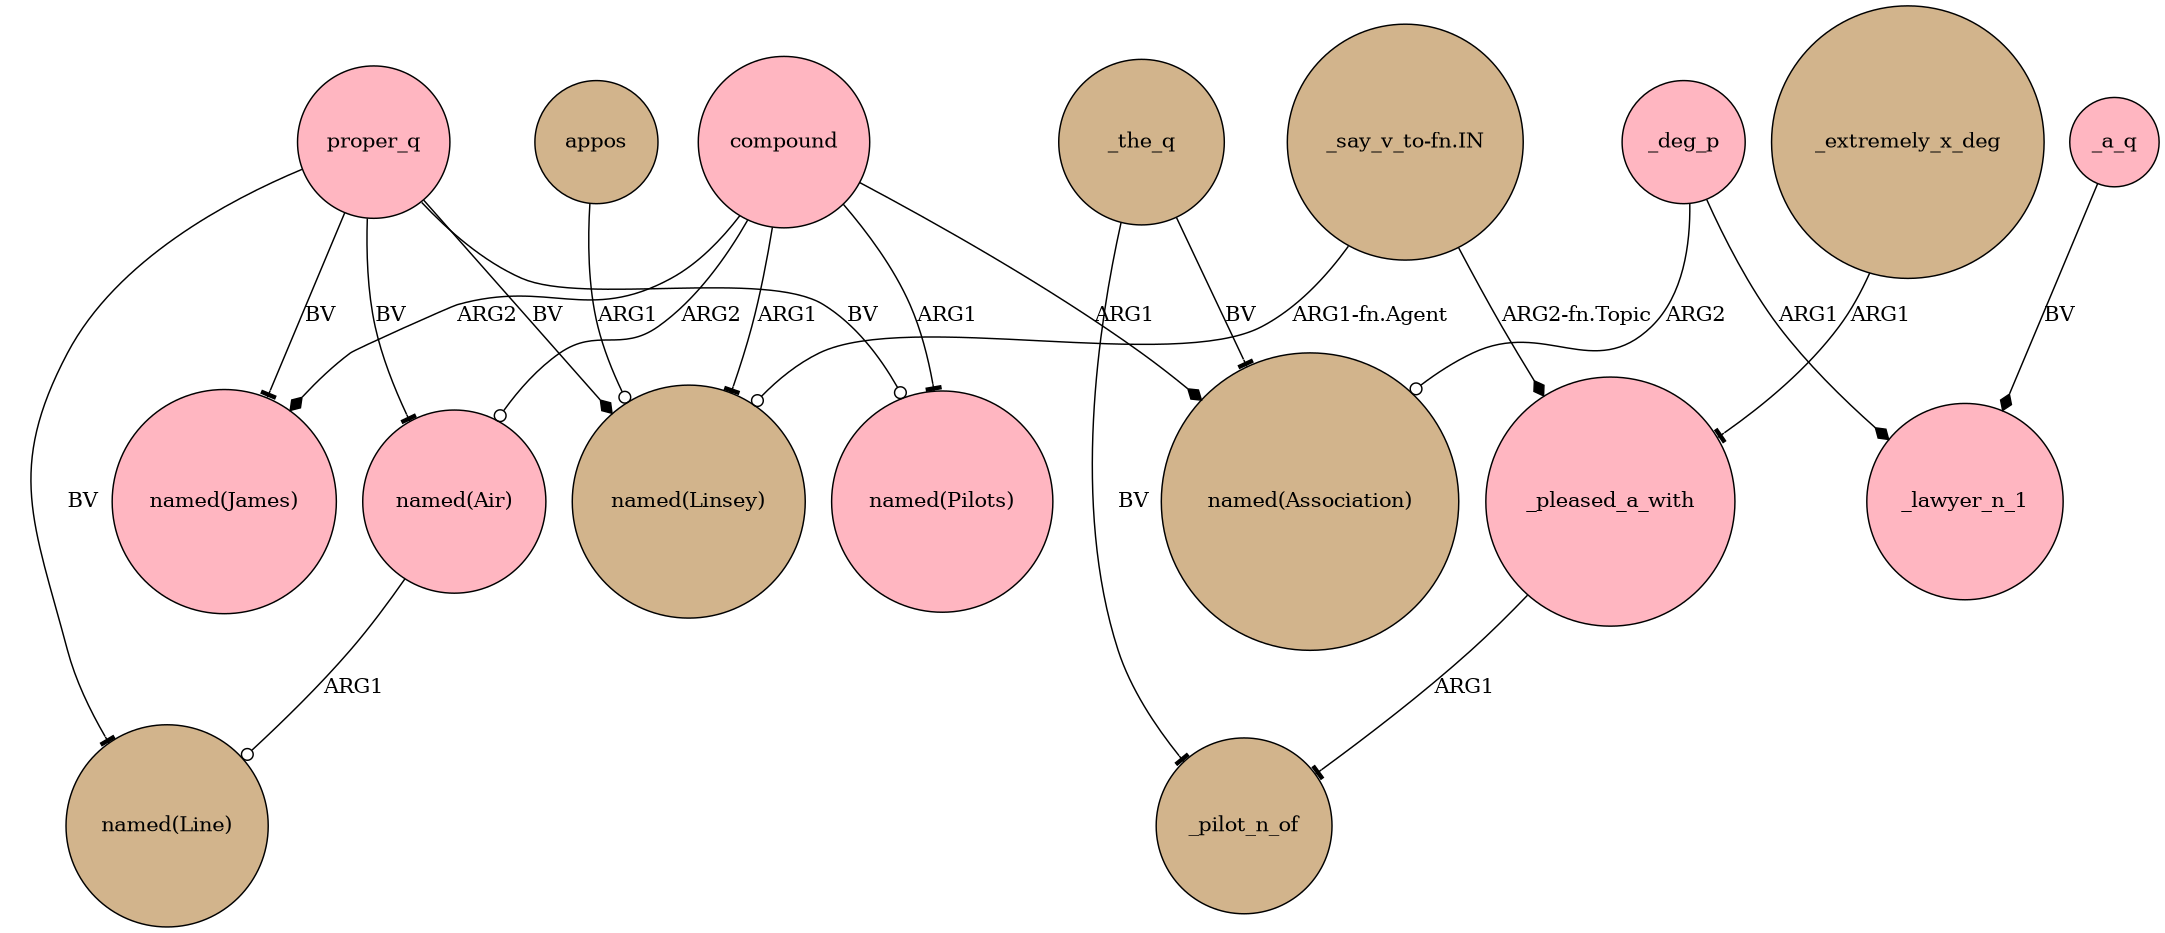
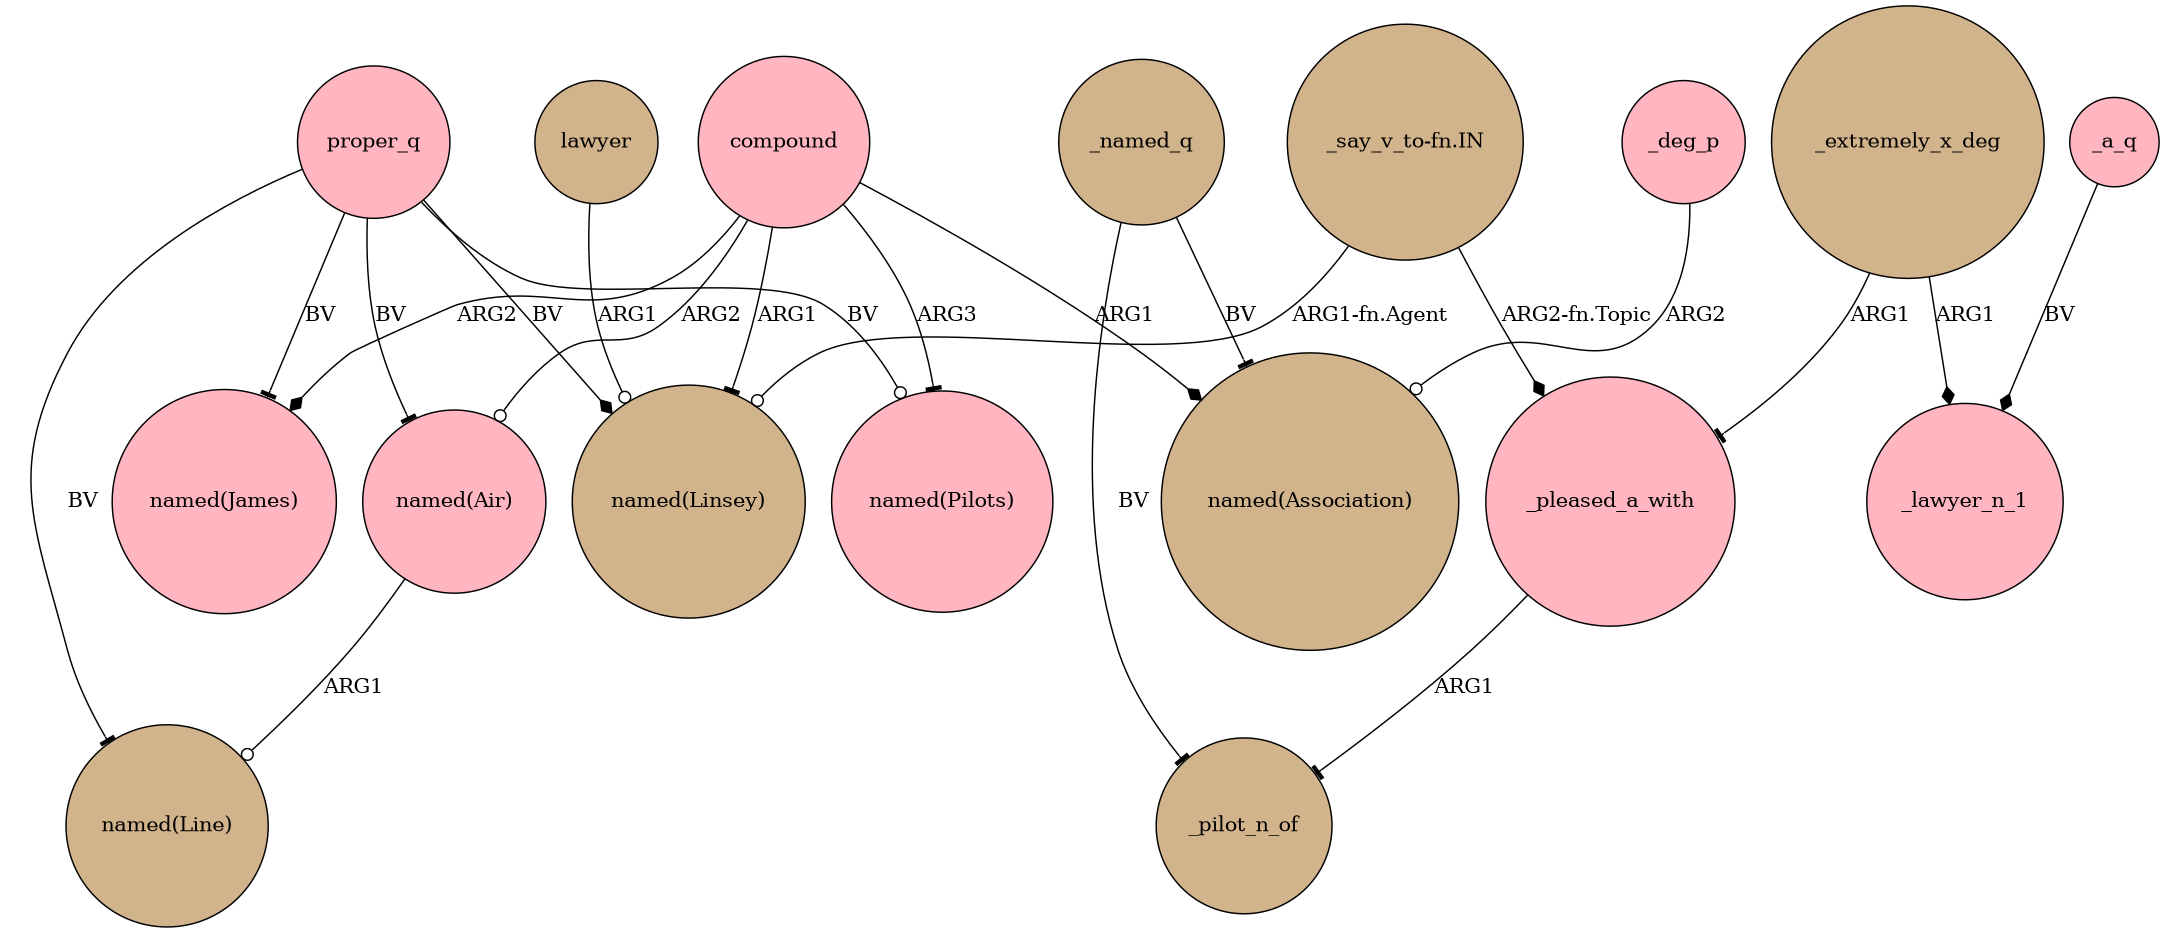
(596, 142) -> (596, 142)
(1142, 142) -> (1142, 142)
(947, 316) -> (947, 316)
(1777, 324) -> (1938, 332)
